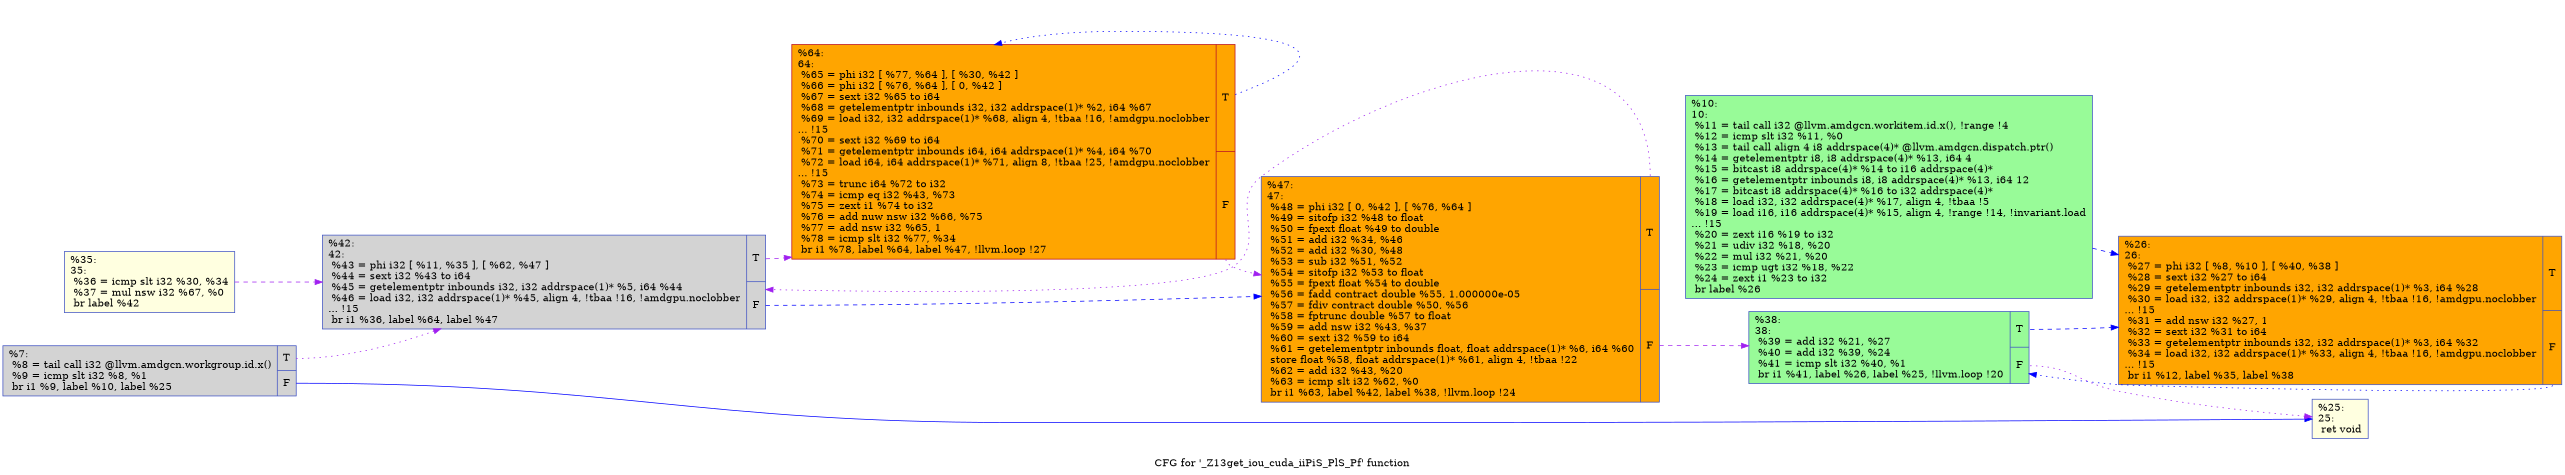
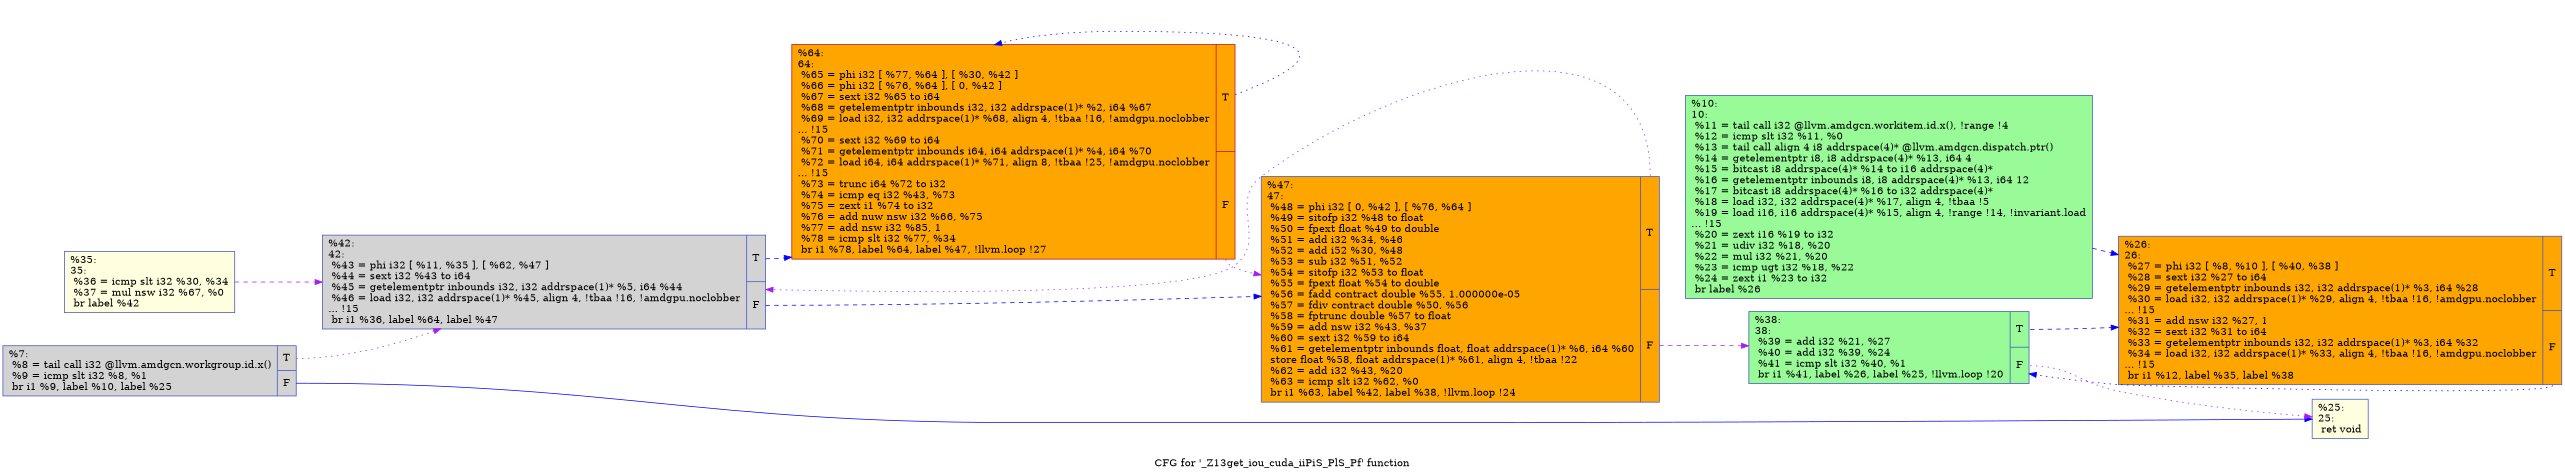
(870, 228) -> (870, 228)
(1335, 251) -> (1335, 251)
(775, 259) -> (775, 259)
